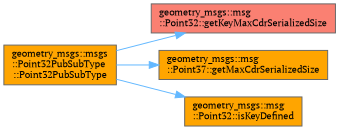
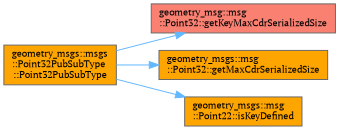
(243, 18) -> (243, 18)
(243, 65) -> (243, 65)
(243, 111) -> (243, 111)
